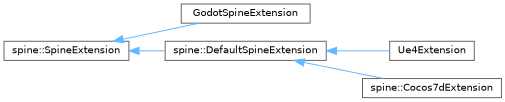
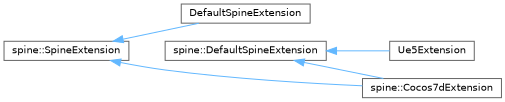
(246, 14) -> (246, 14)
(152, 51) -> (241, 78)
(432, 51) -> (432, 51)
